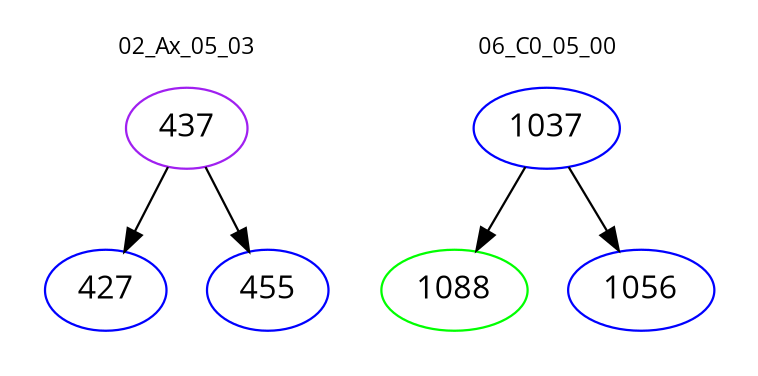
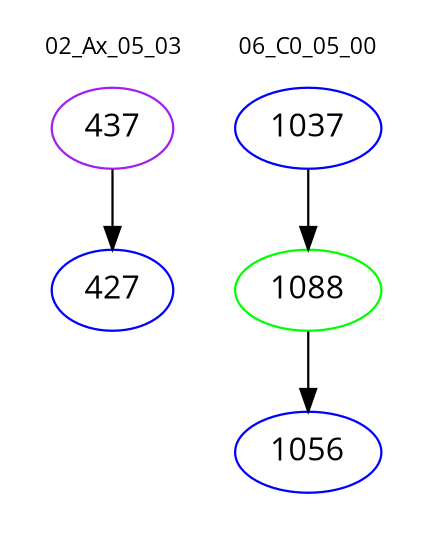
(588, 199) -> (308, 360)
(268, 290) -> none
